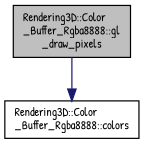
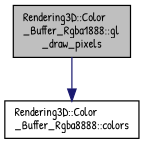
(72, 31) -> (72, 31)
